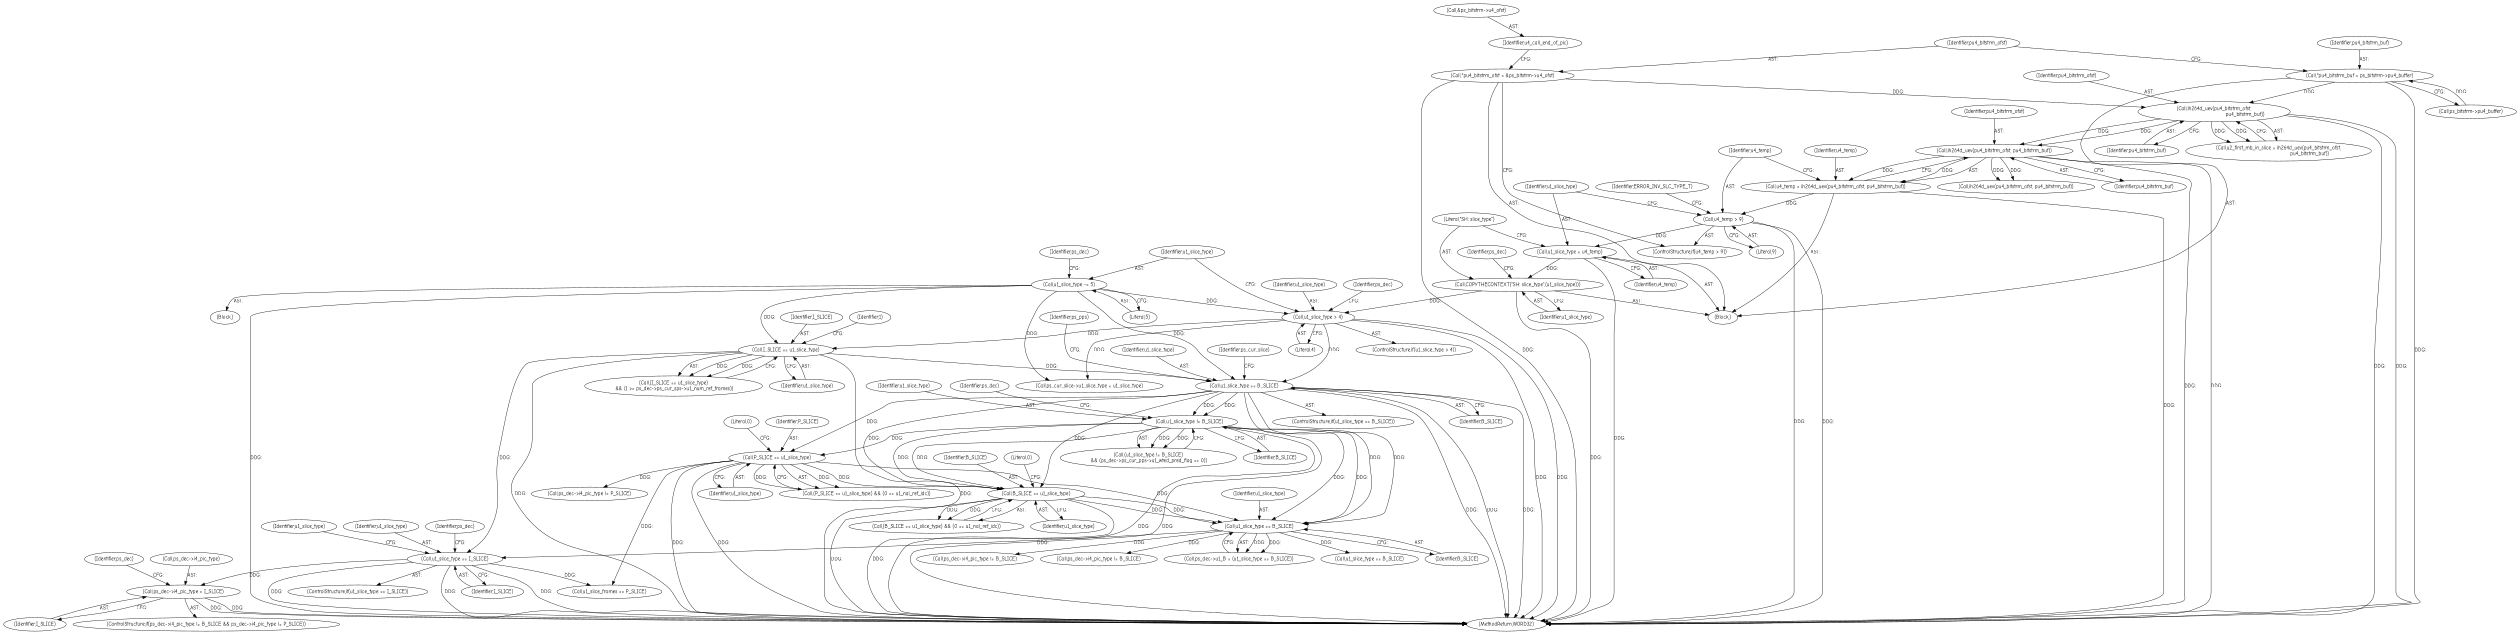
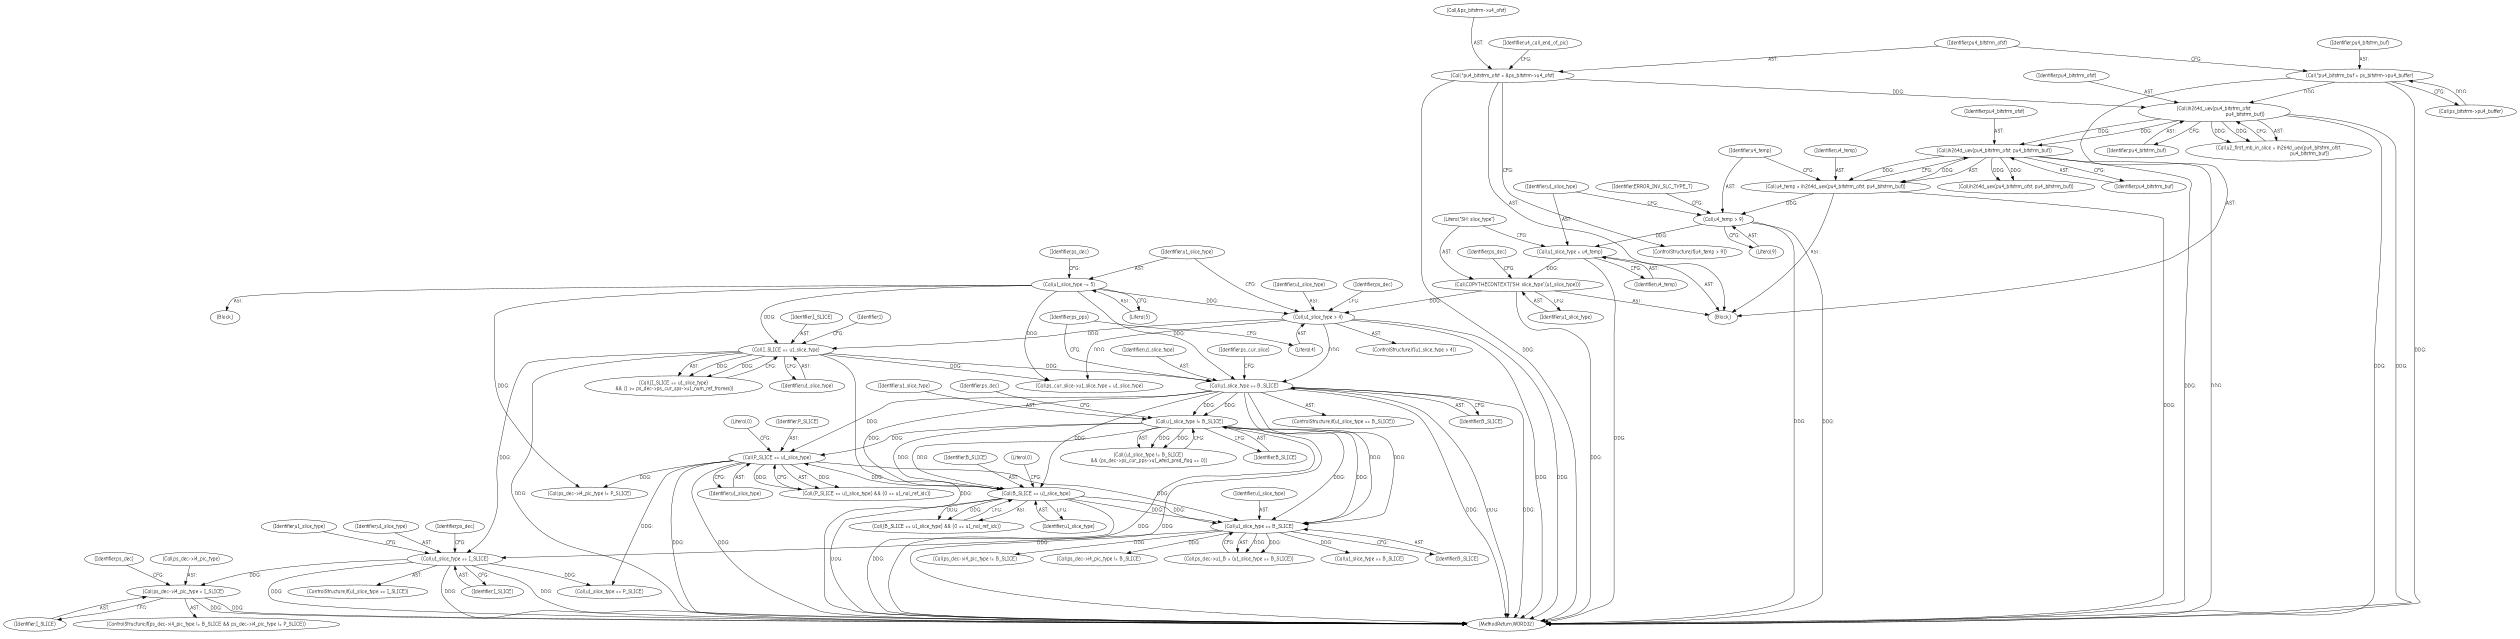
(1504, 26) -> (1472, 45)
(1704, 233) -> none
(1312, 332) -> (1197, 331)
none -> (934, 367)
(898, 487) -> (904, 485)
(609, 592) -> (609, 592)
(326, 612) -> (662, 294)
